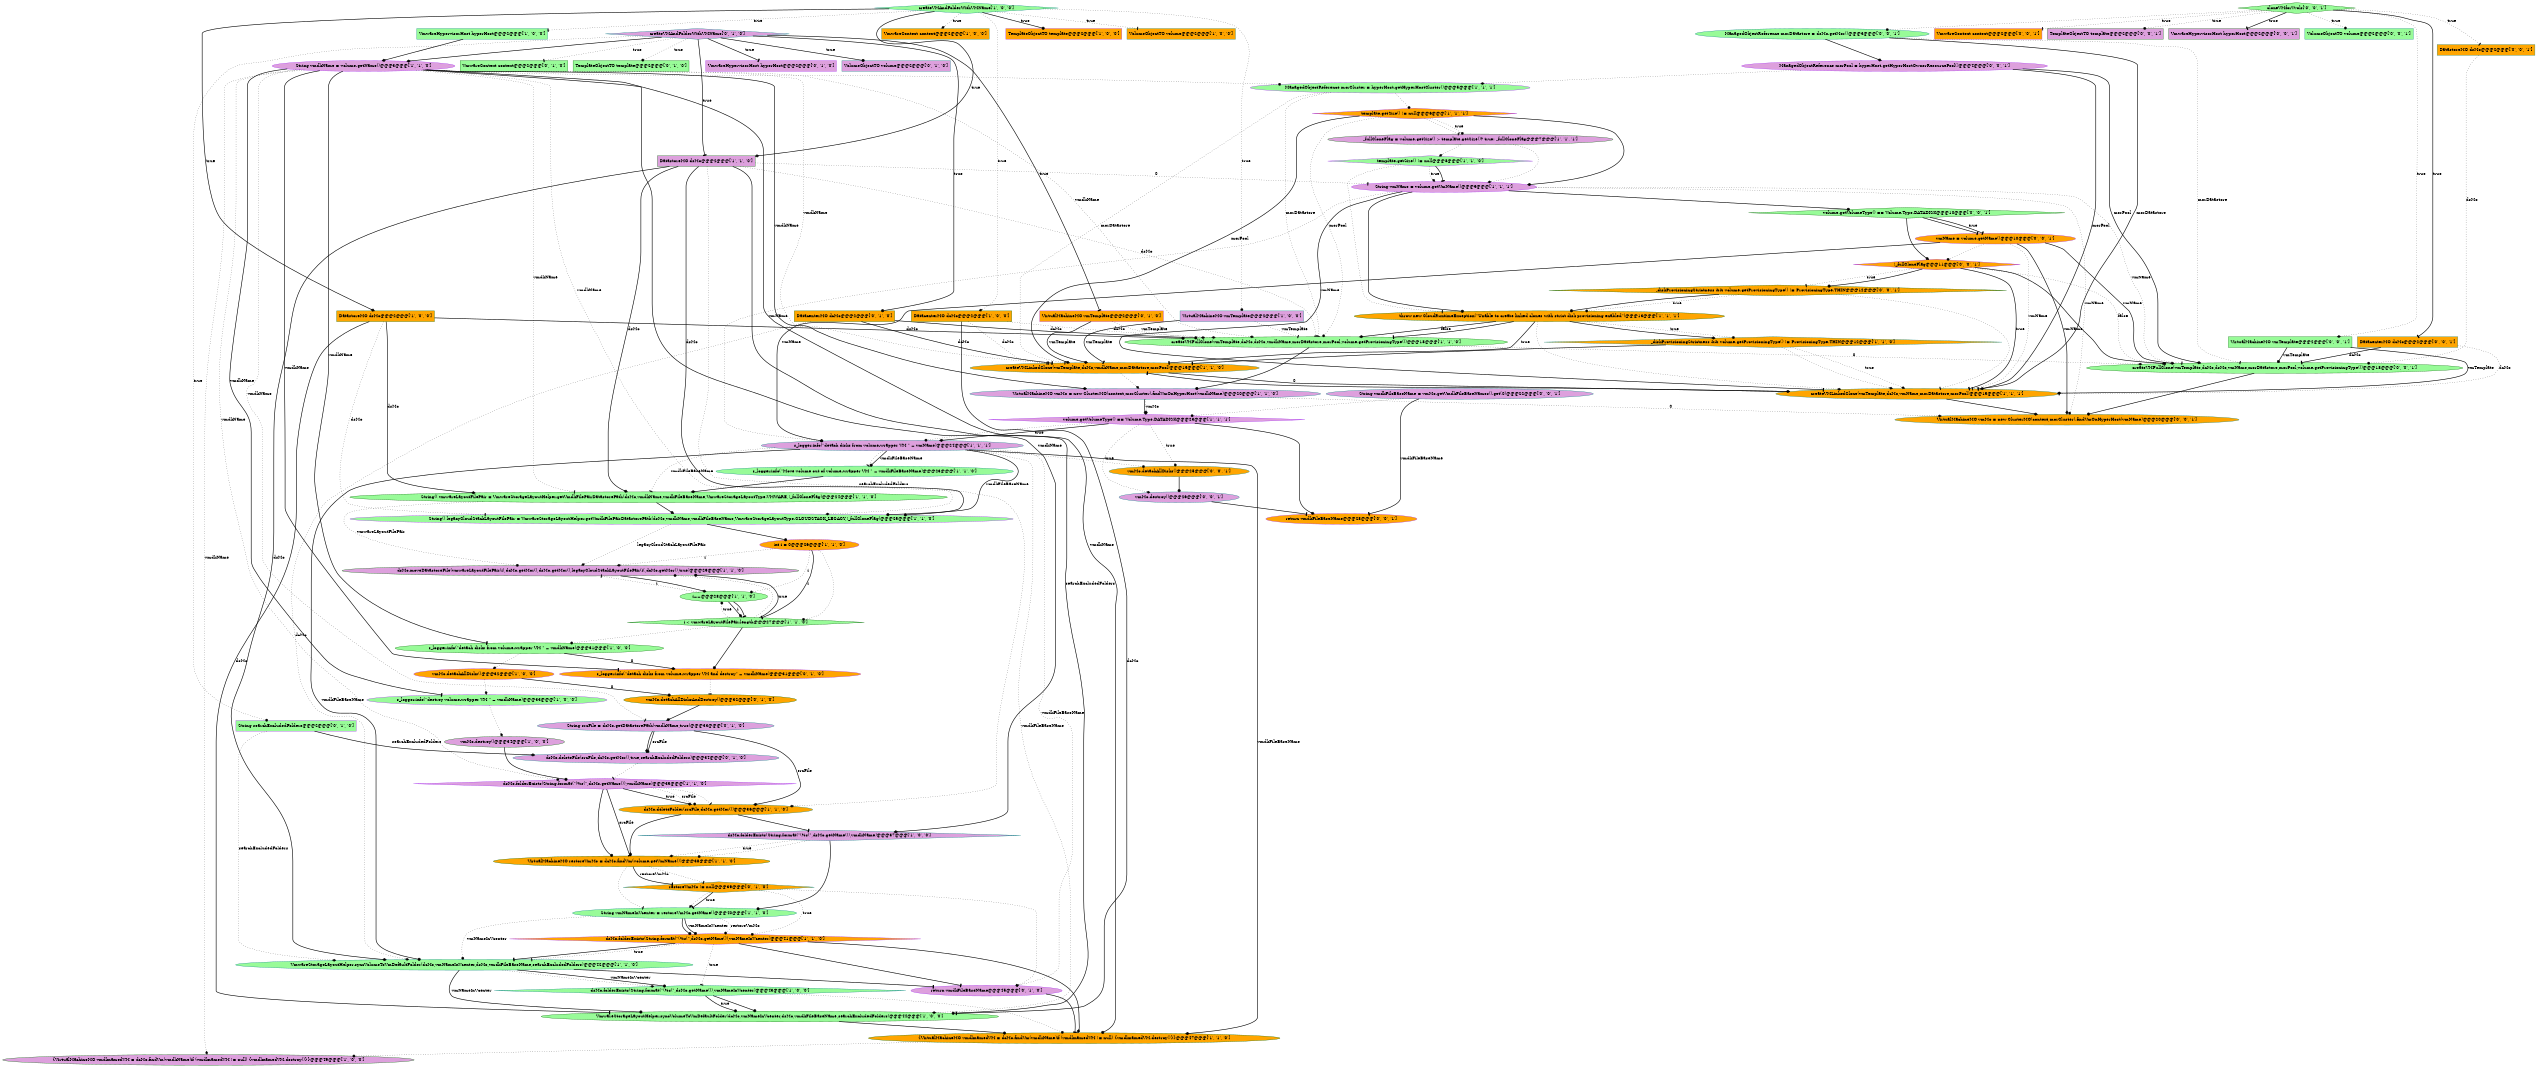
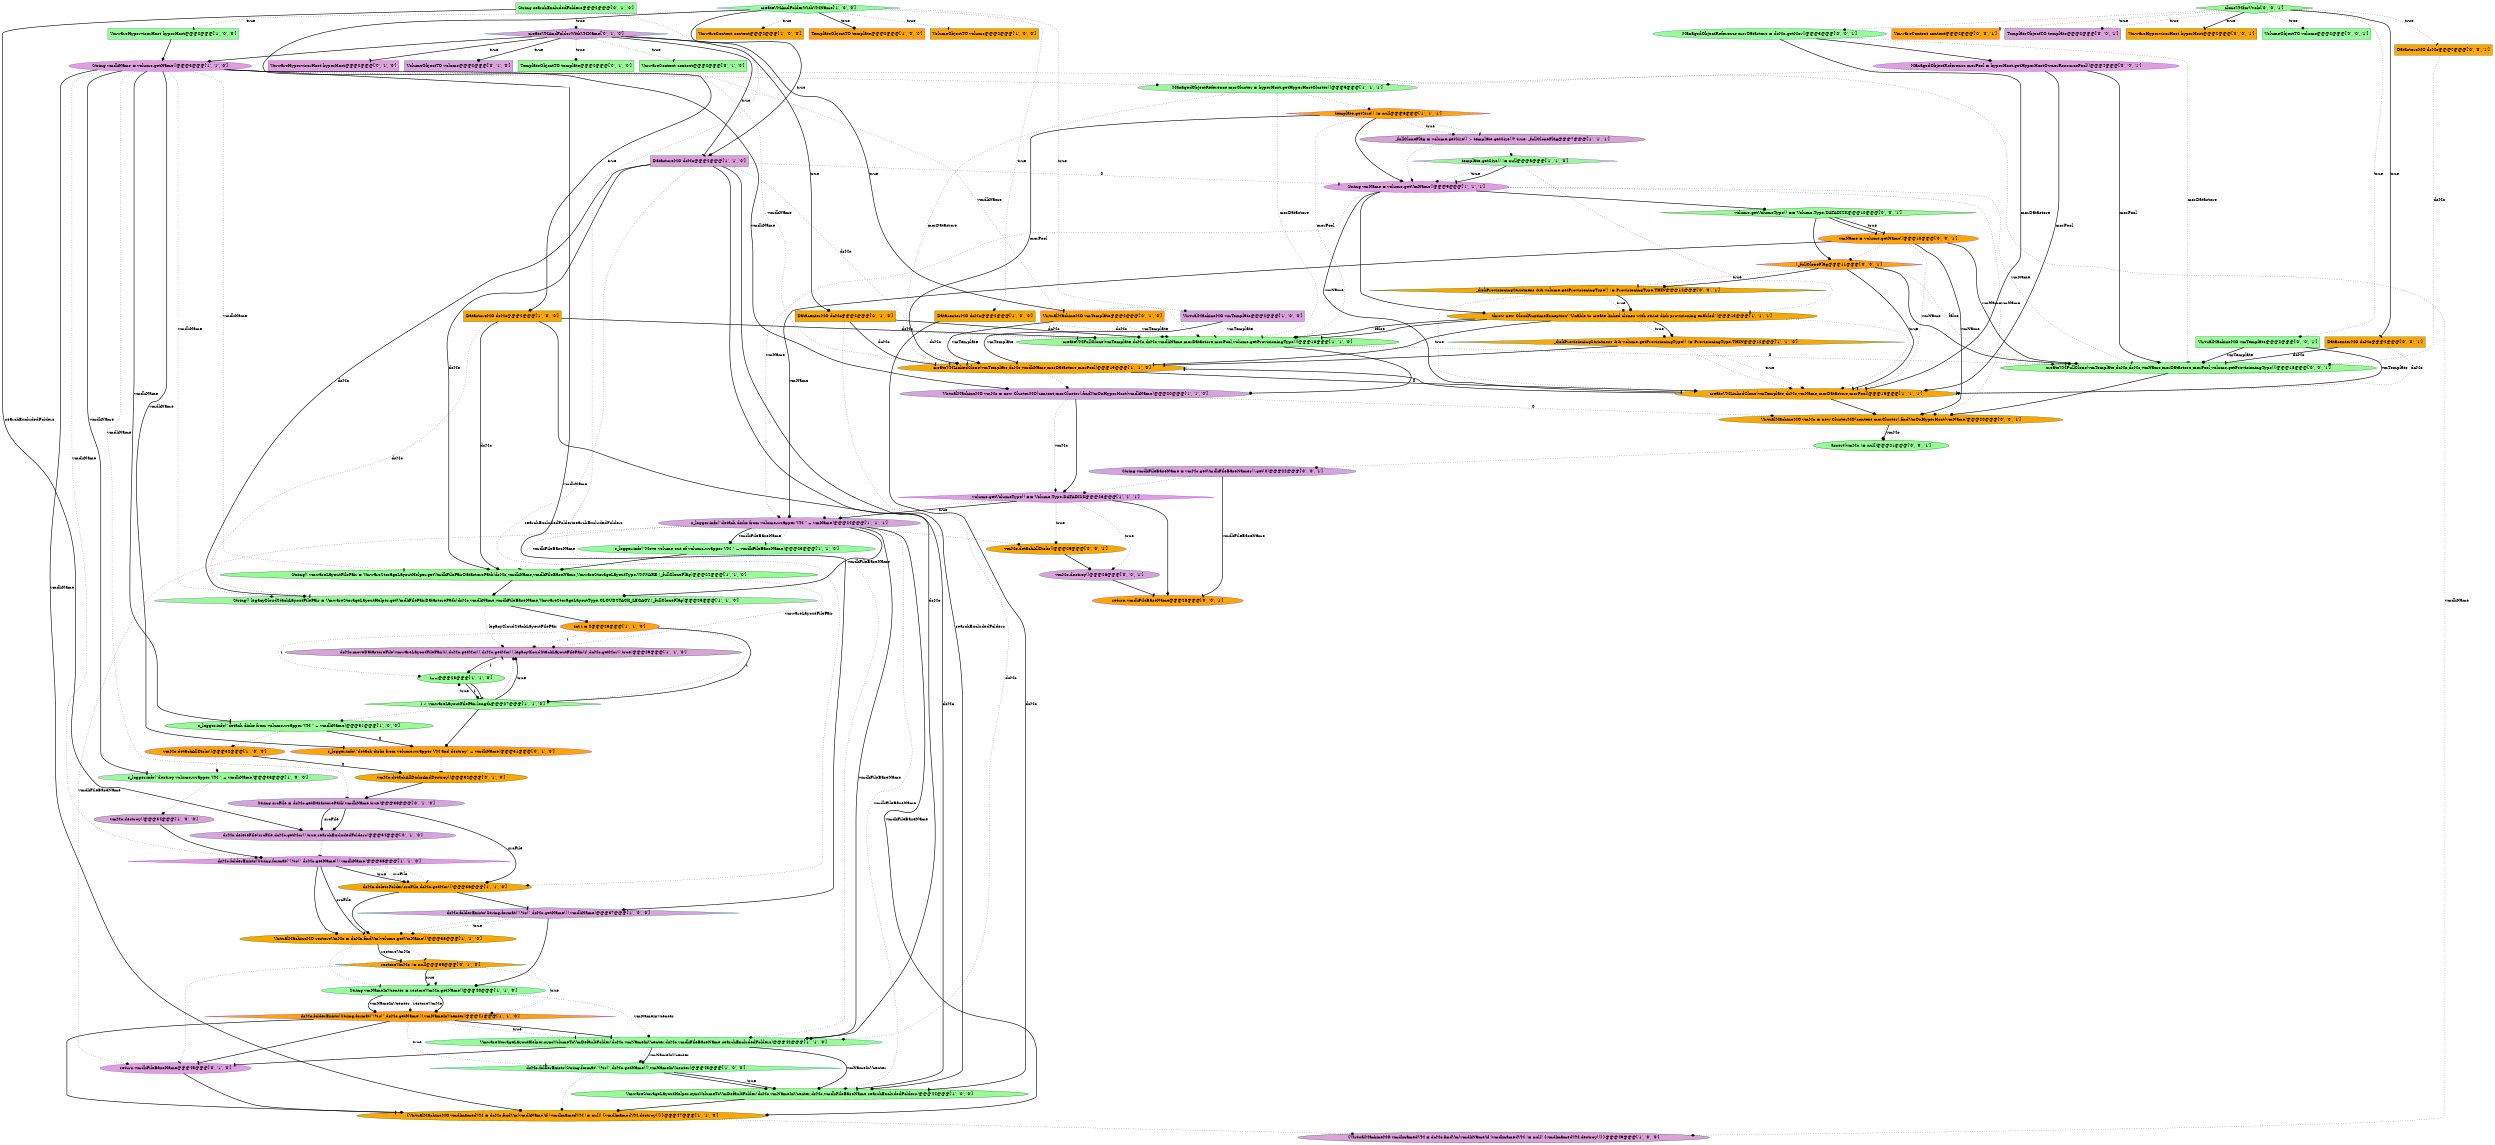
(2234, 34) -> (2191, 34)
(194, 201) -> (576, 21)
none -> (1881, 446)
